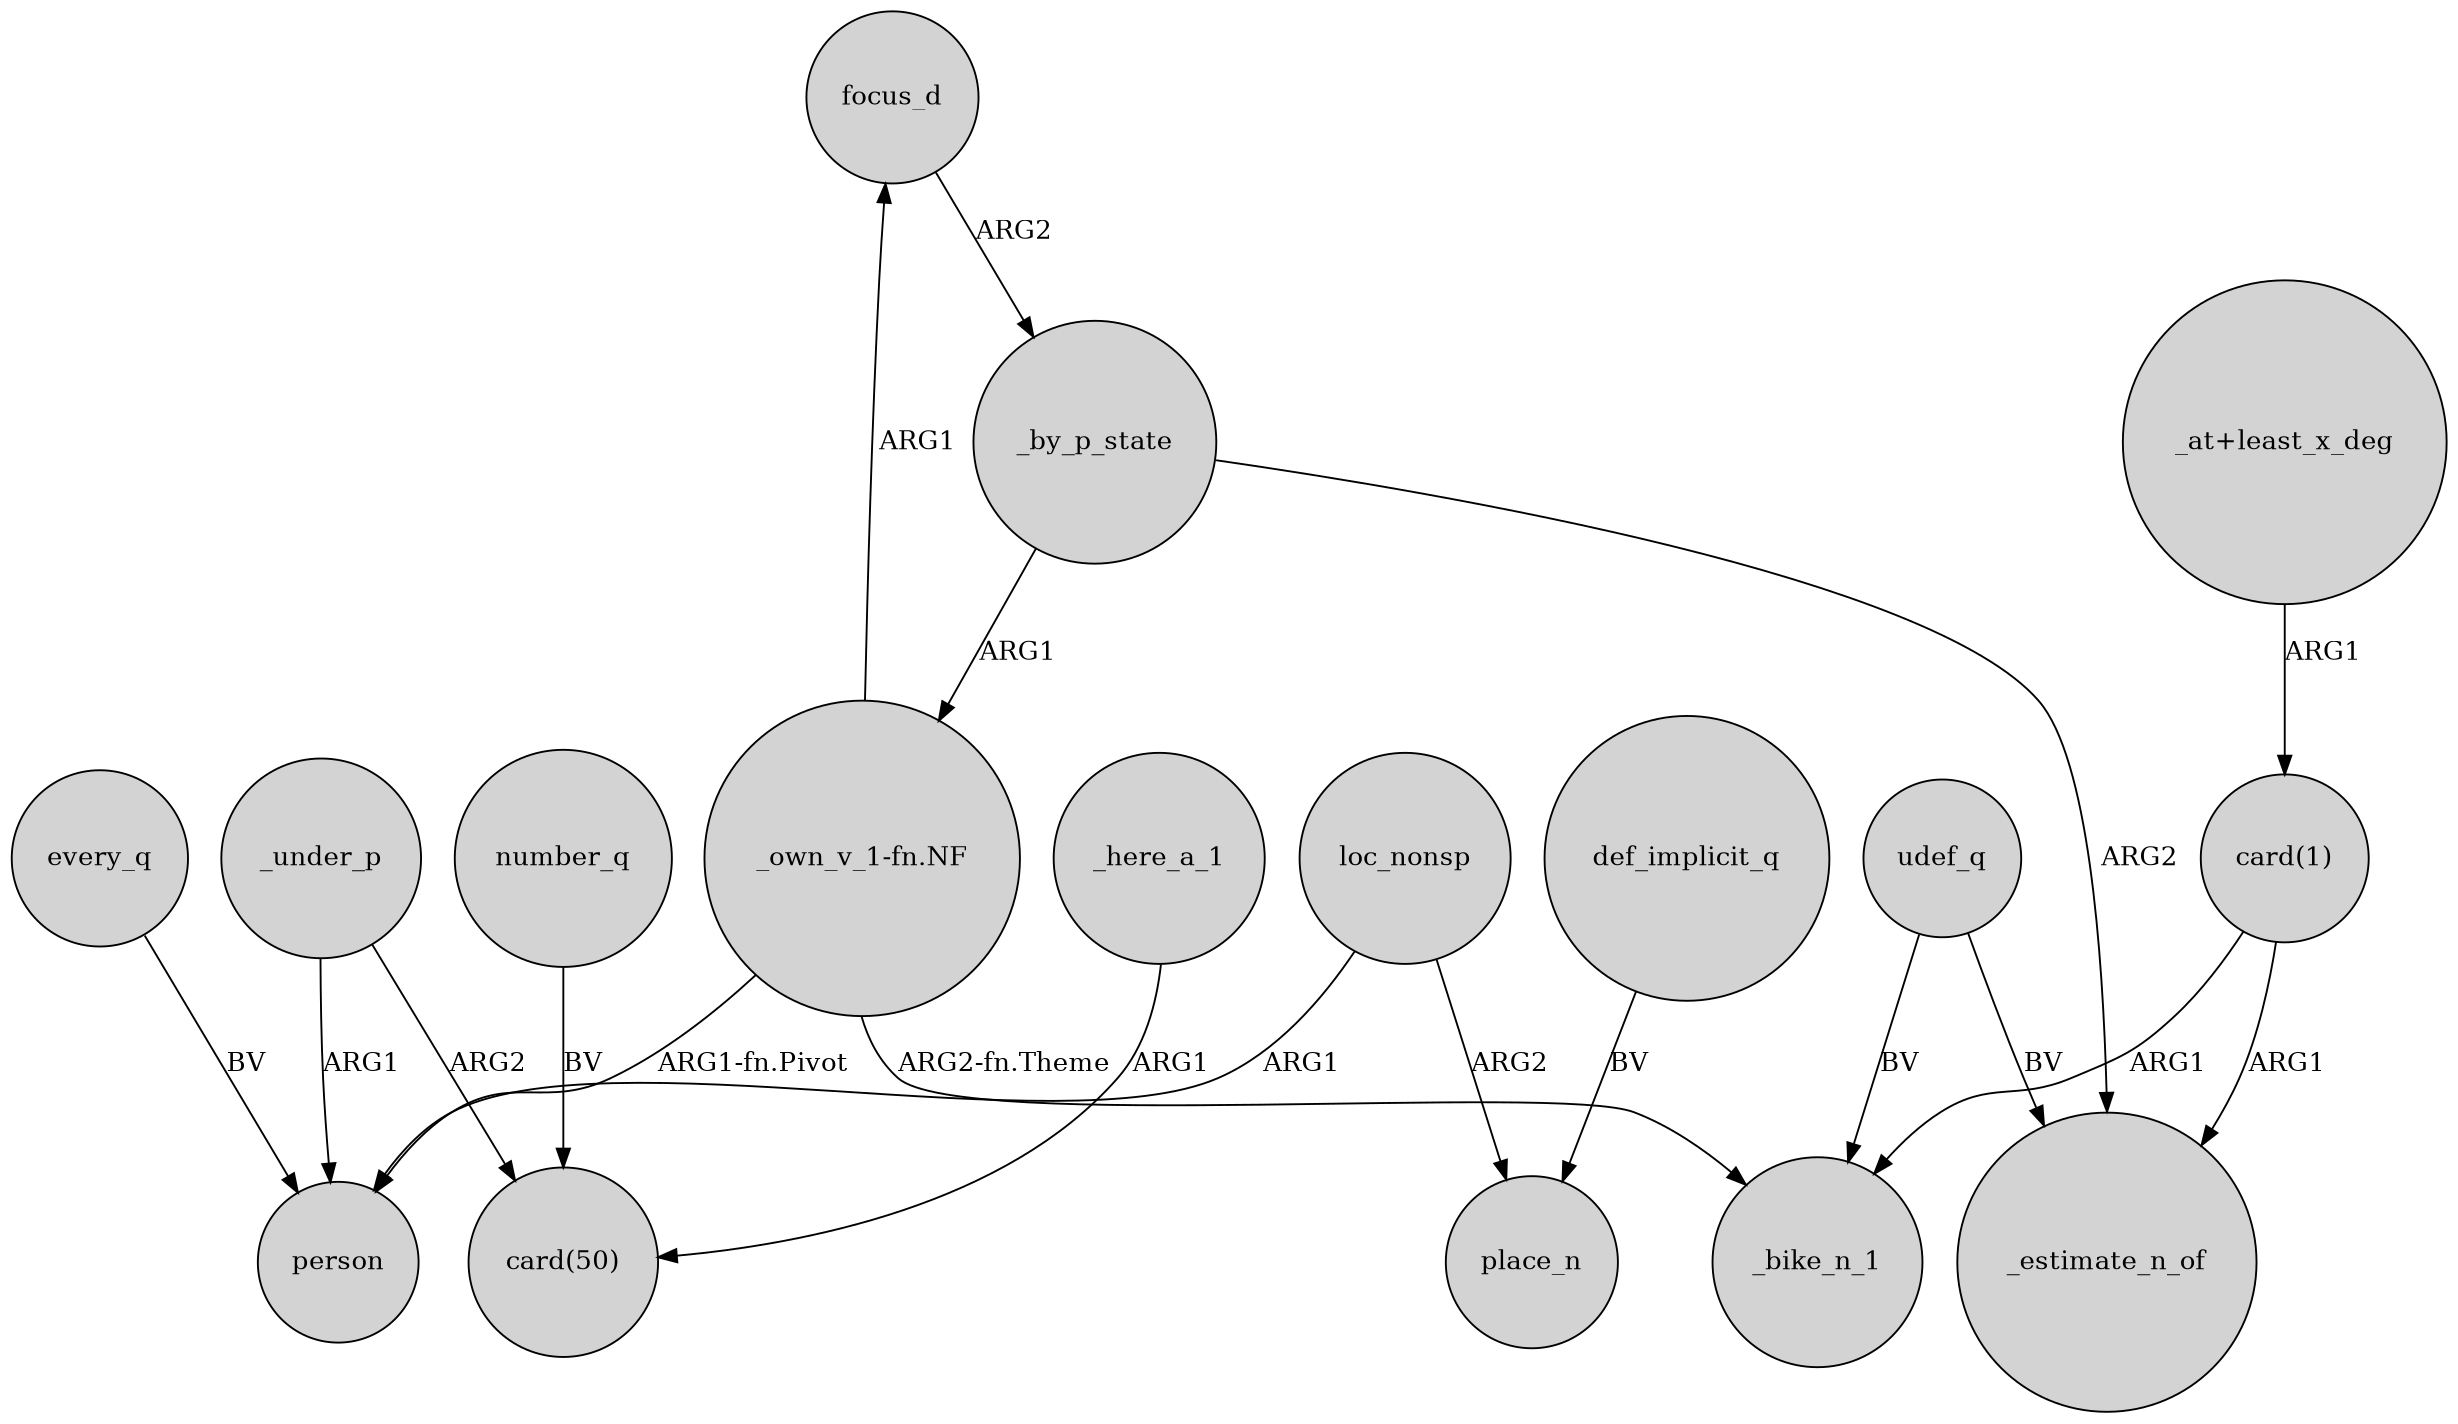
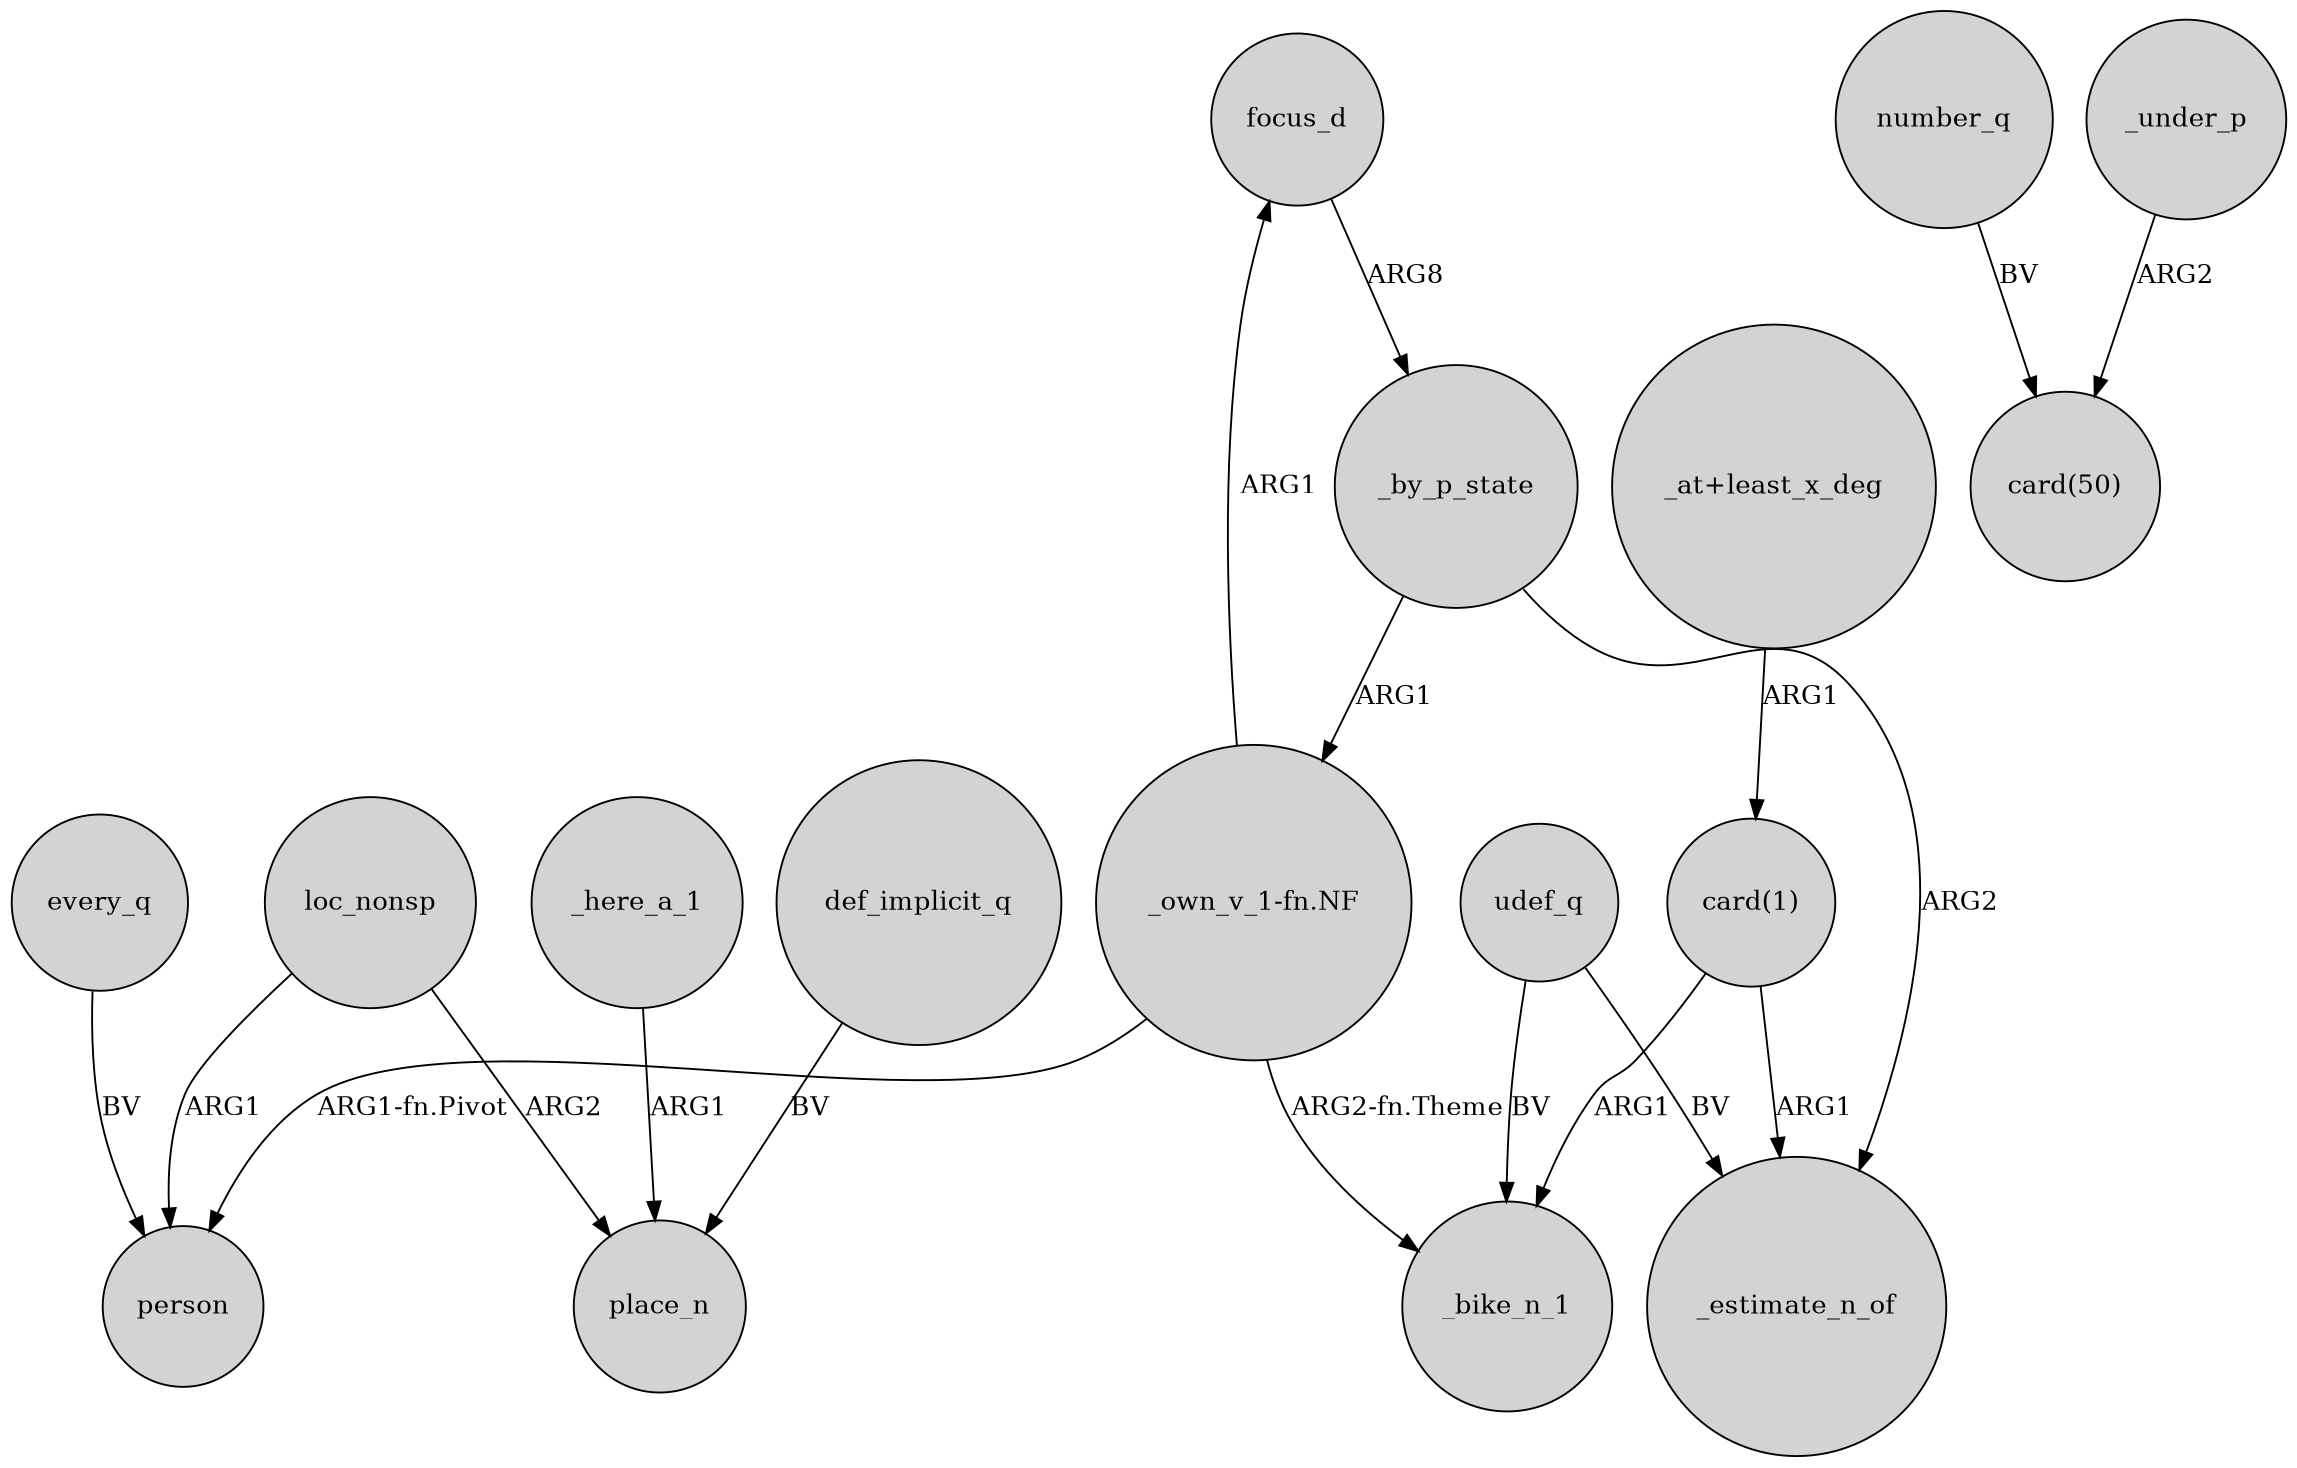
(1015, 232) -> (1406, 276)
(322, 1061) -> none
(971, 1183) -> (648, 1105)
